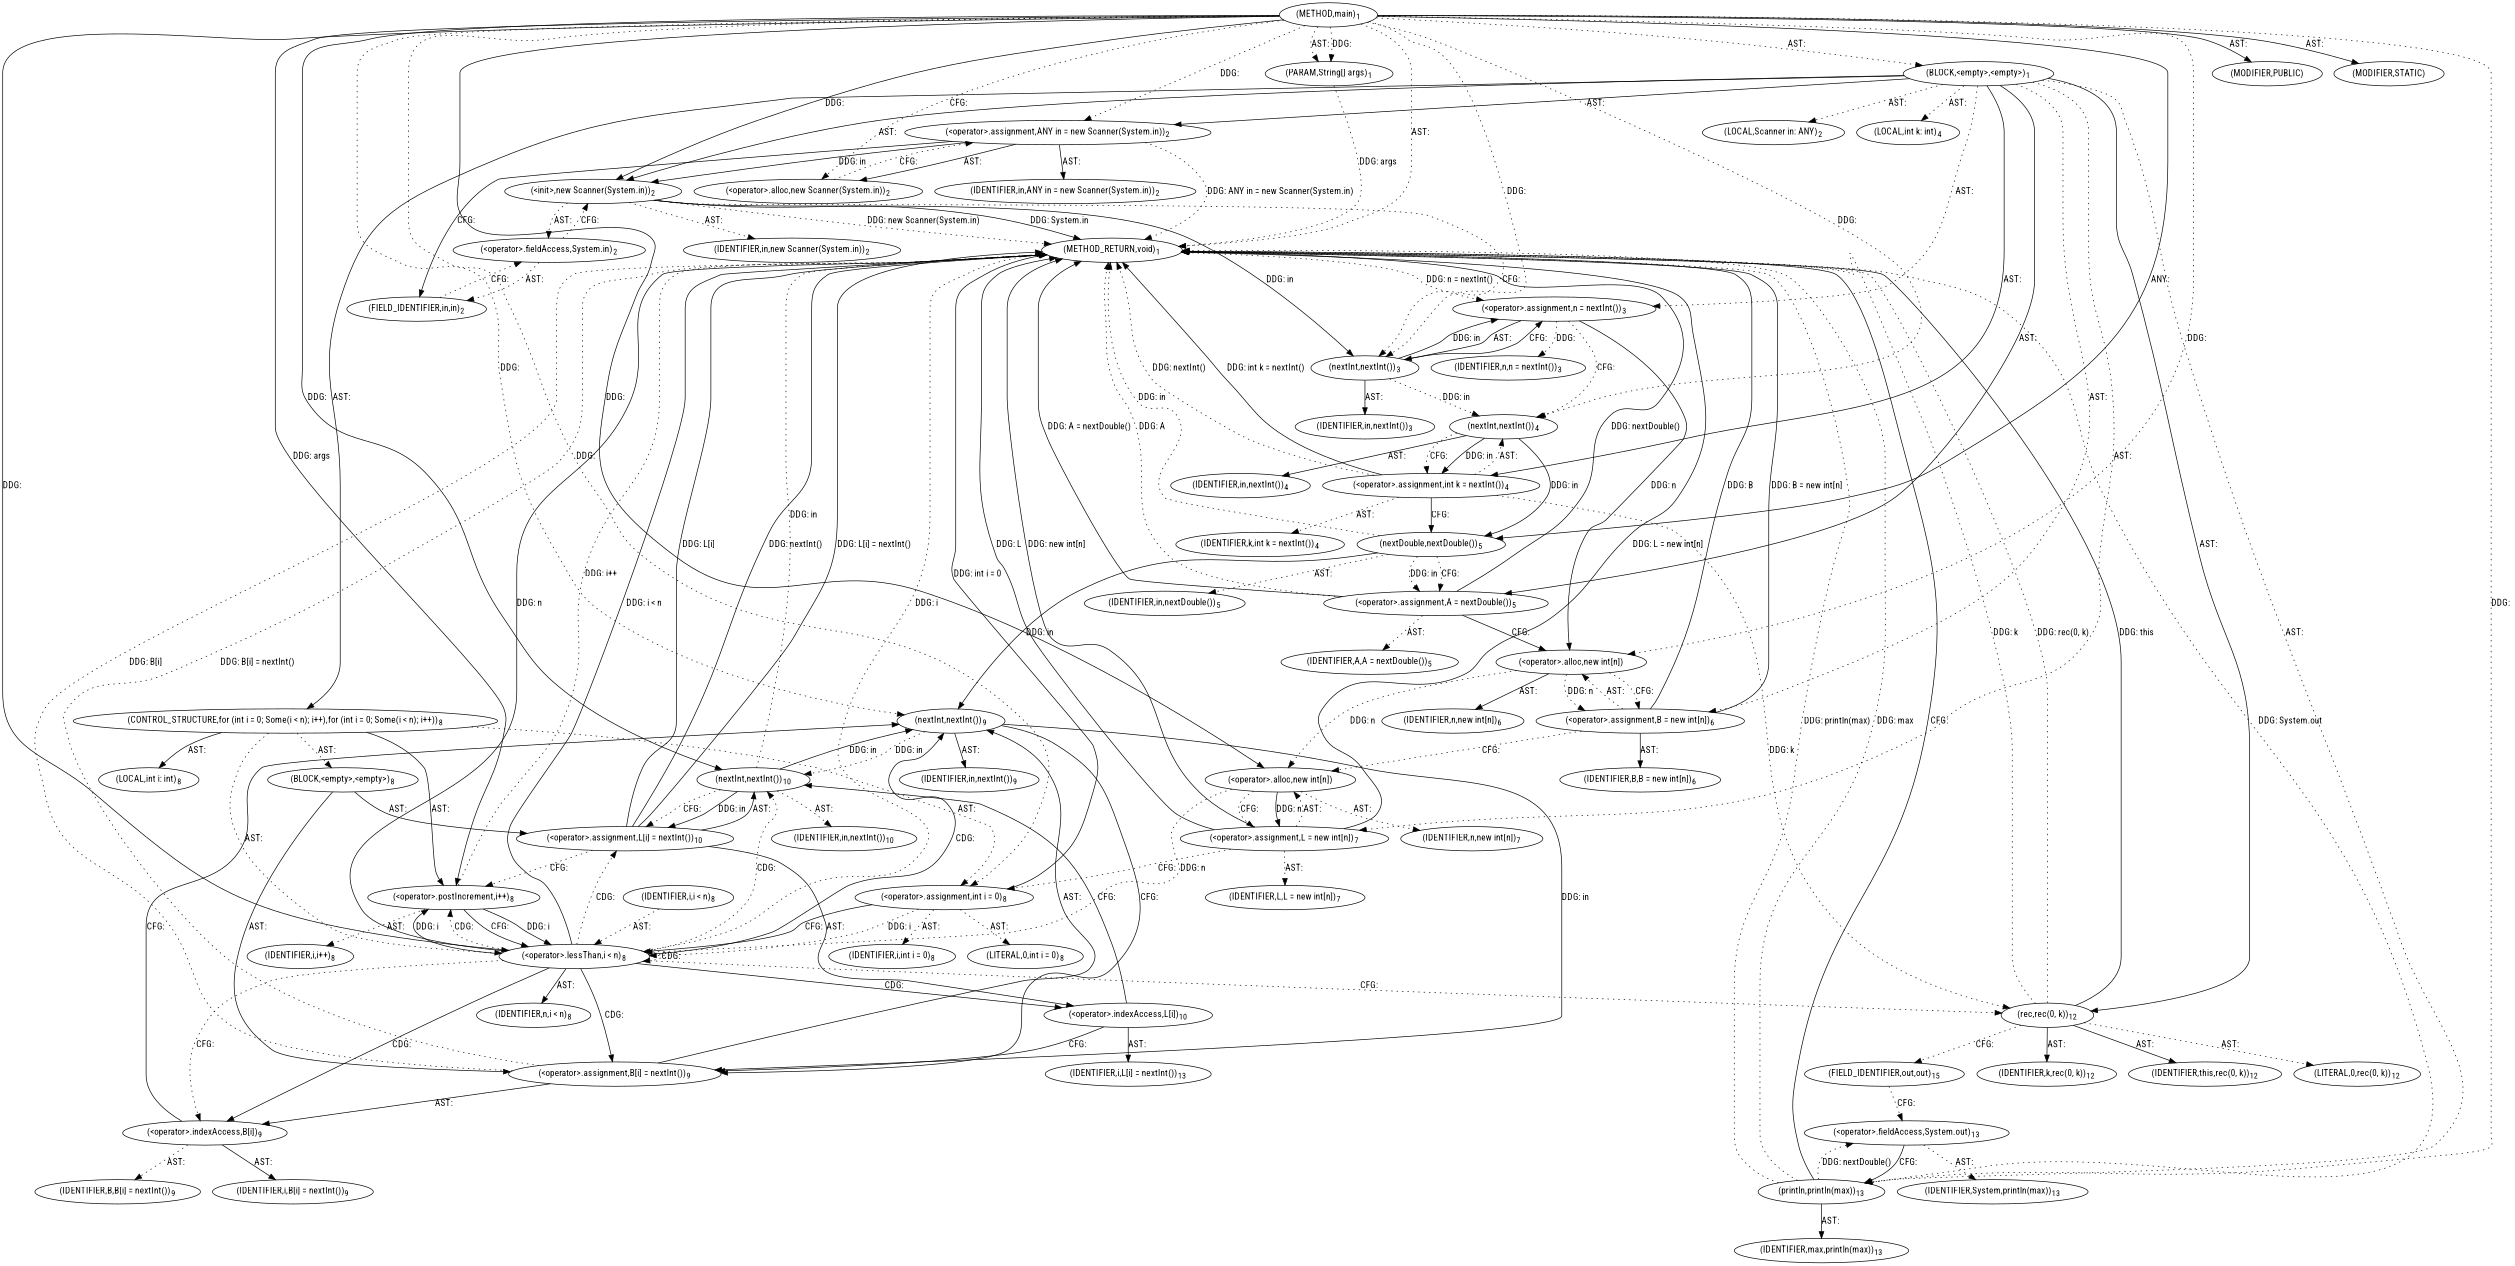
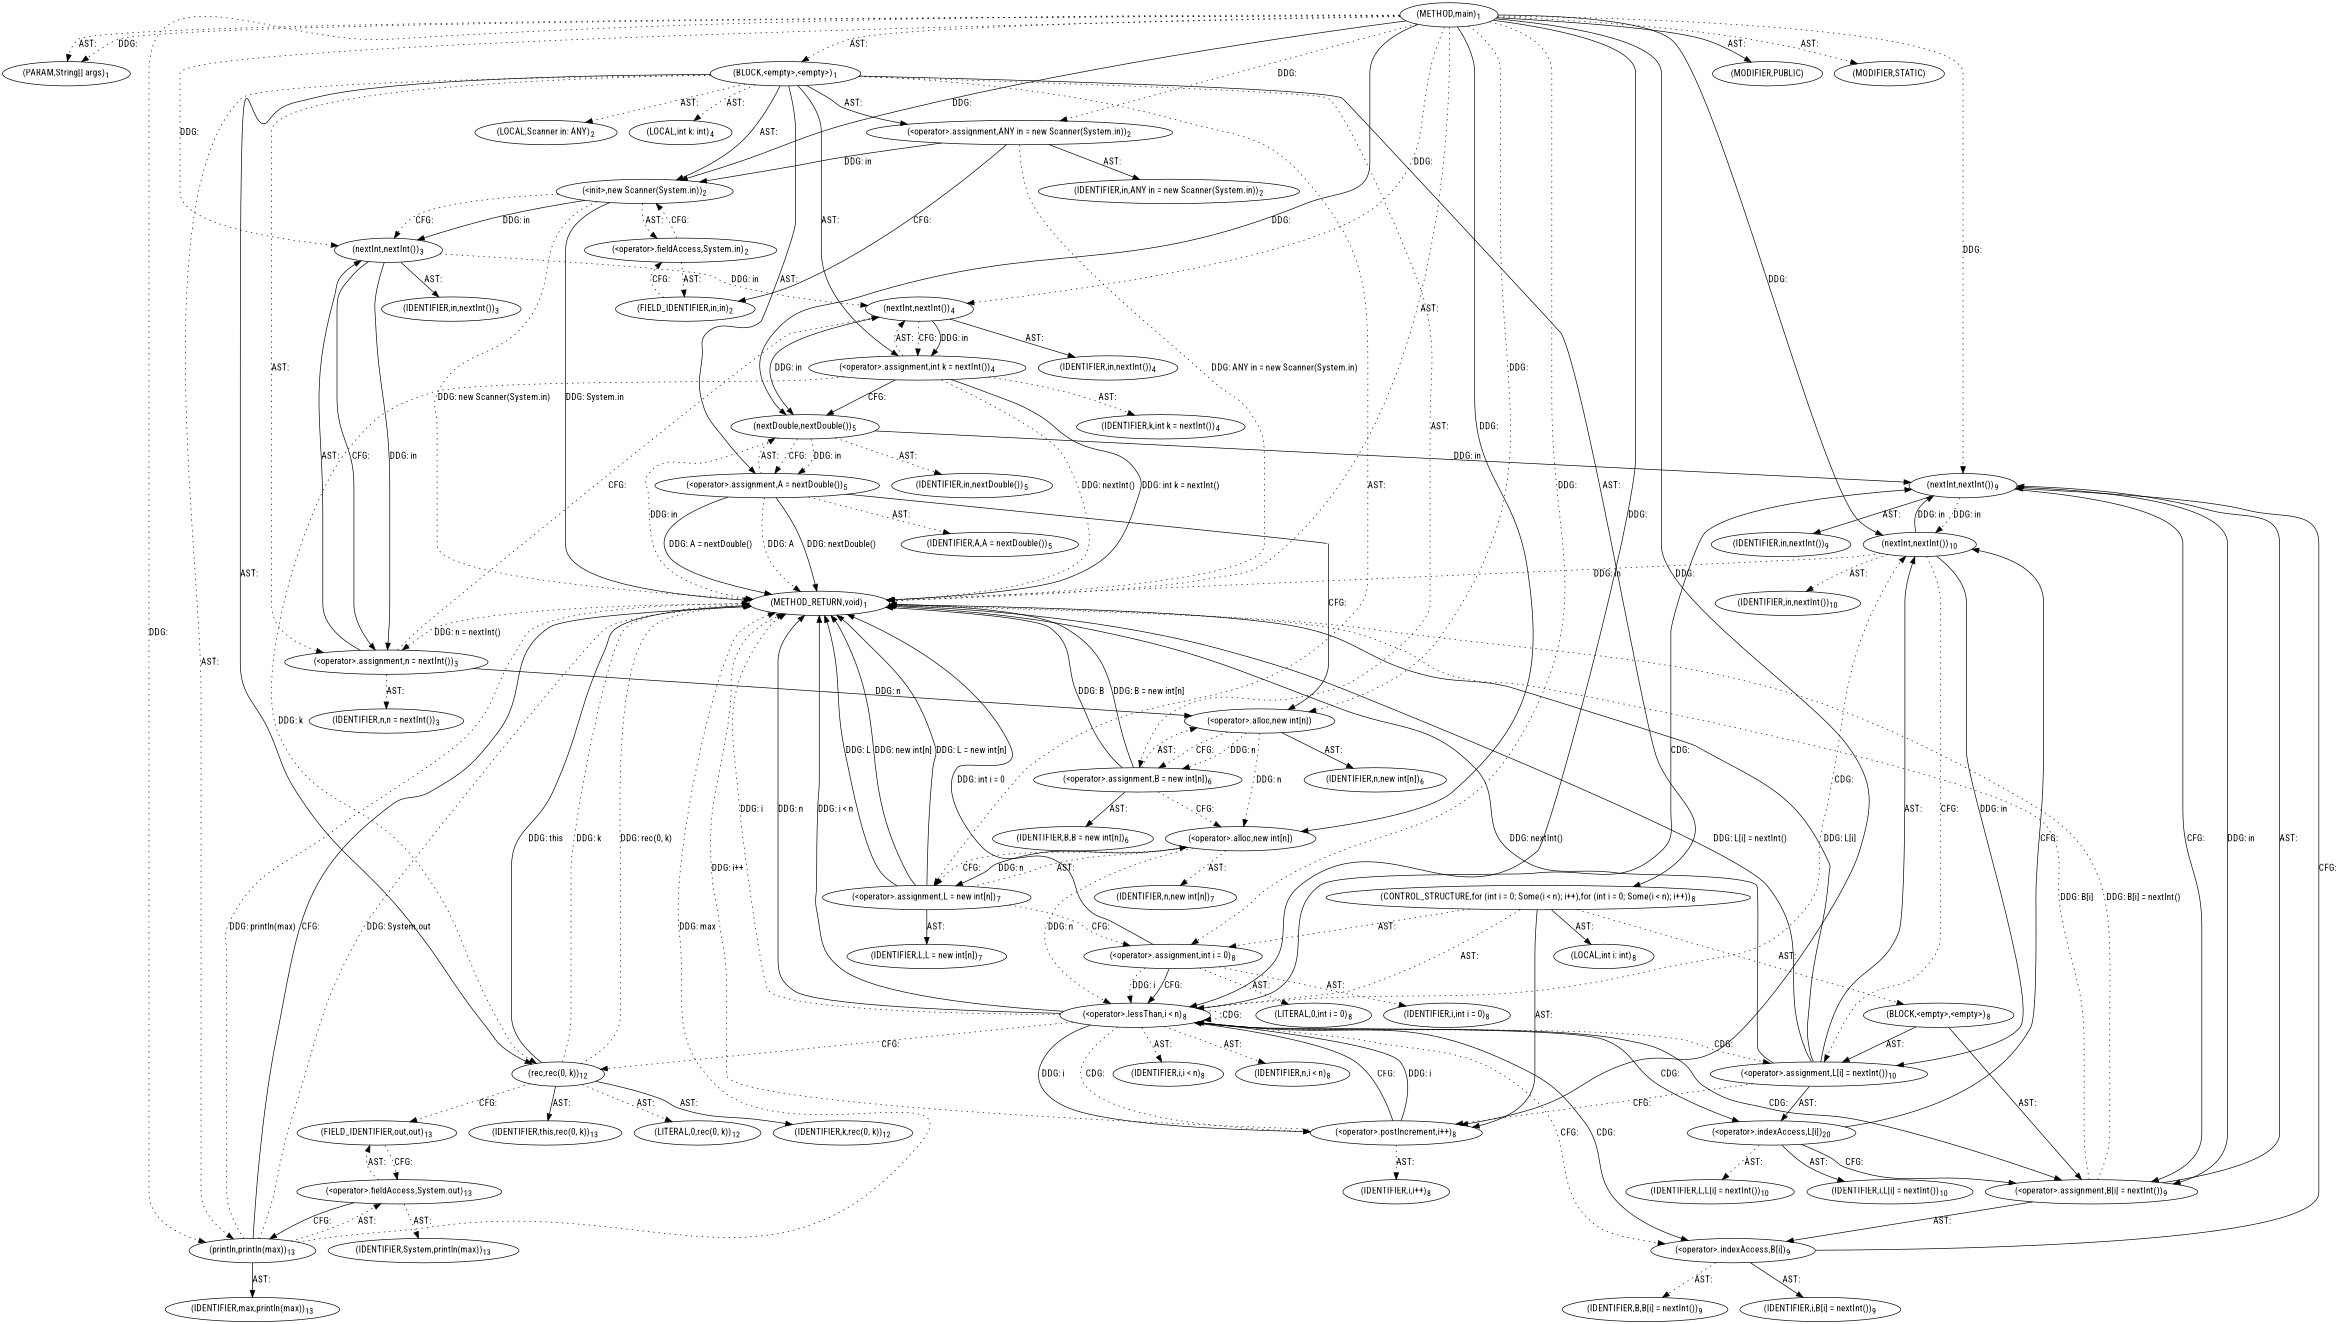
(1866, 20) -> (1676, 29)
(808, 191) -> none
(1333, 219) -> none
(792, 250) -> none
(2161, 280) -> (1282, 221)
(1567, 339) -> (397, 692)
(312, 456) -> (1686, 574)
none -> (759, 456)
(1285, 865) -> (927, 924)
(630, 925) -> (1150, 1042)
(556, 983) -> (1211, 1044)
(1183, 1014) -> (1827, 1132)
(1182, 1073) -> (1944, 1191)
(1936, 1073) -> (429, 1132)
(2254, 1073) -> (594, 1132)
(1857, 1162) -> (368, 1221)
none -> (368, 1168)
none -> (1710, 1192)
